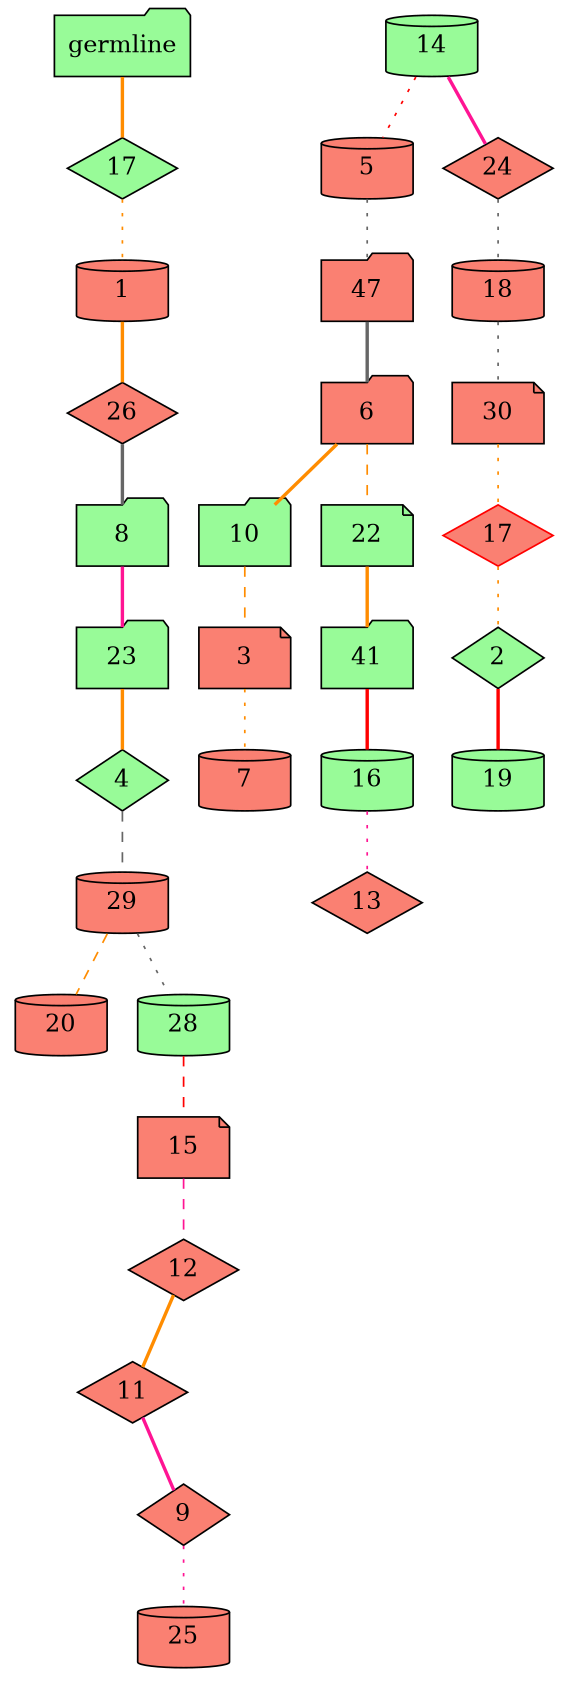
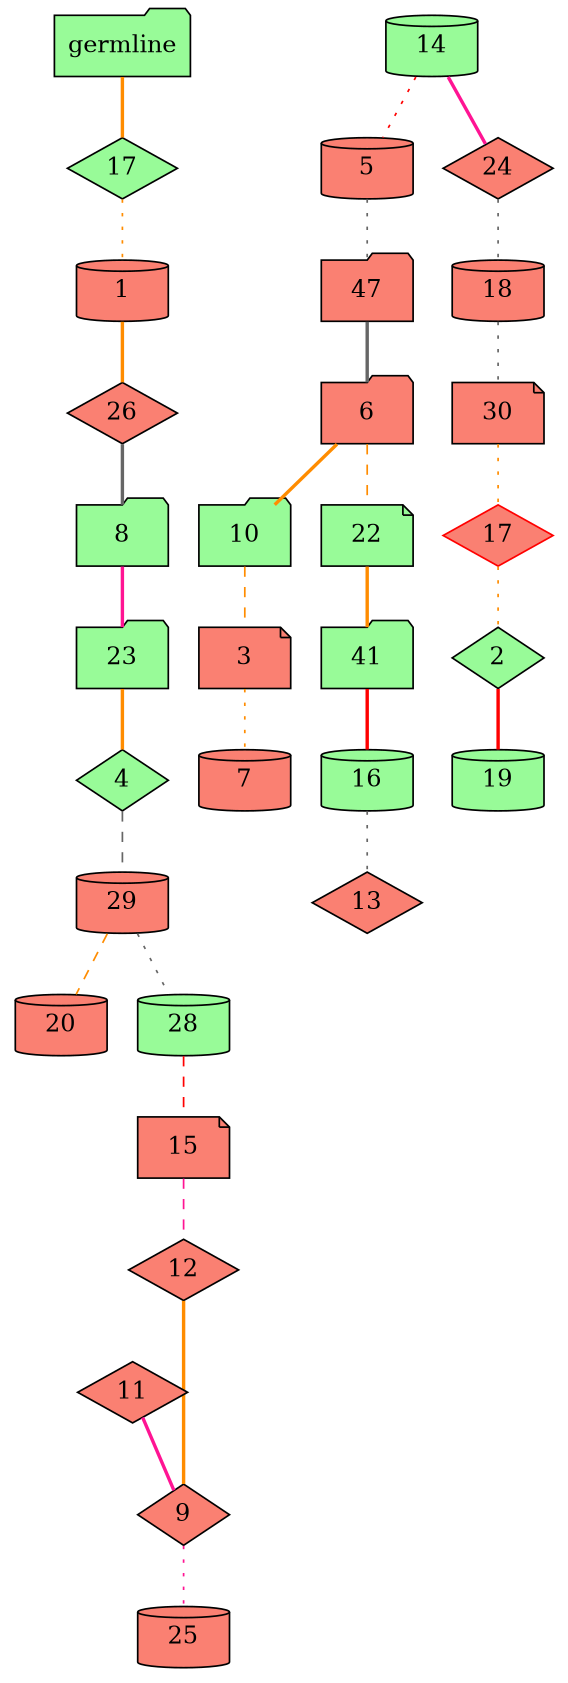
(367, 842) -> (367, 842)
(158, 1331) -> (184, 1392)
